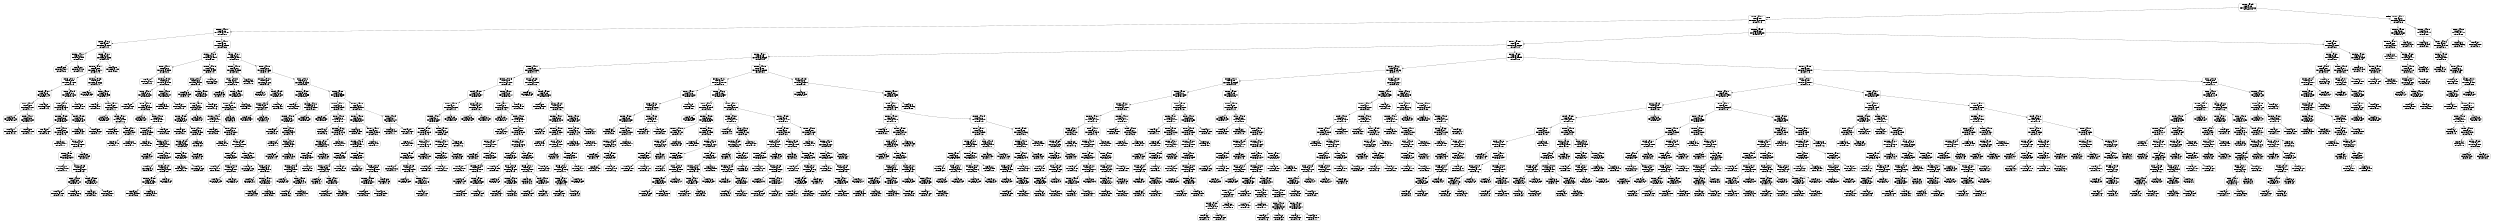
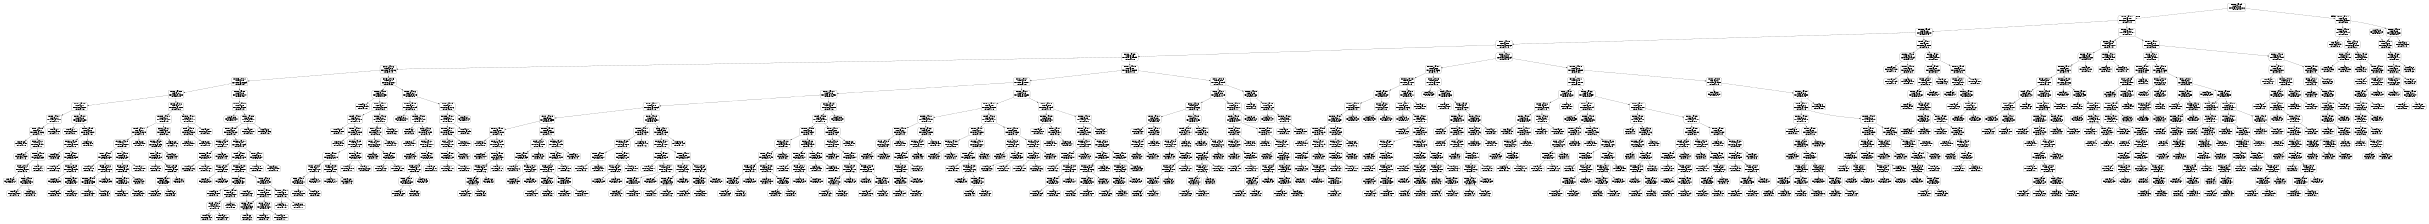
(2450, 38) -> (2349, 50)
(2390, 51) -> (2380, 37)
(760, 69) -> (1576, 69)
(329, 113) -> (2208, 99)
(181, 150) -> (2321, 150)
(1271, 212) -> (247, 199)
